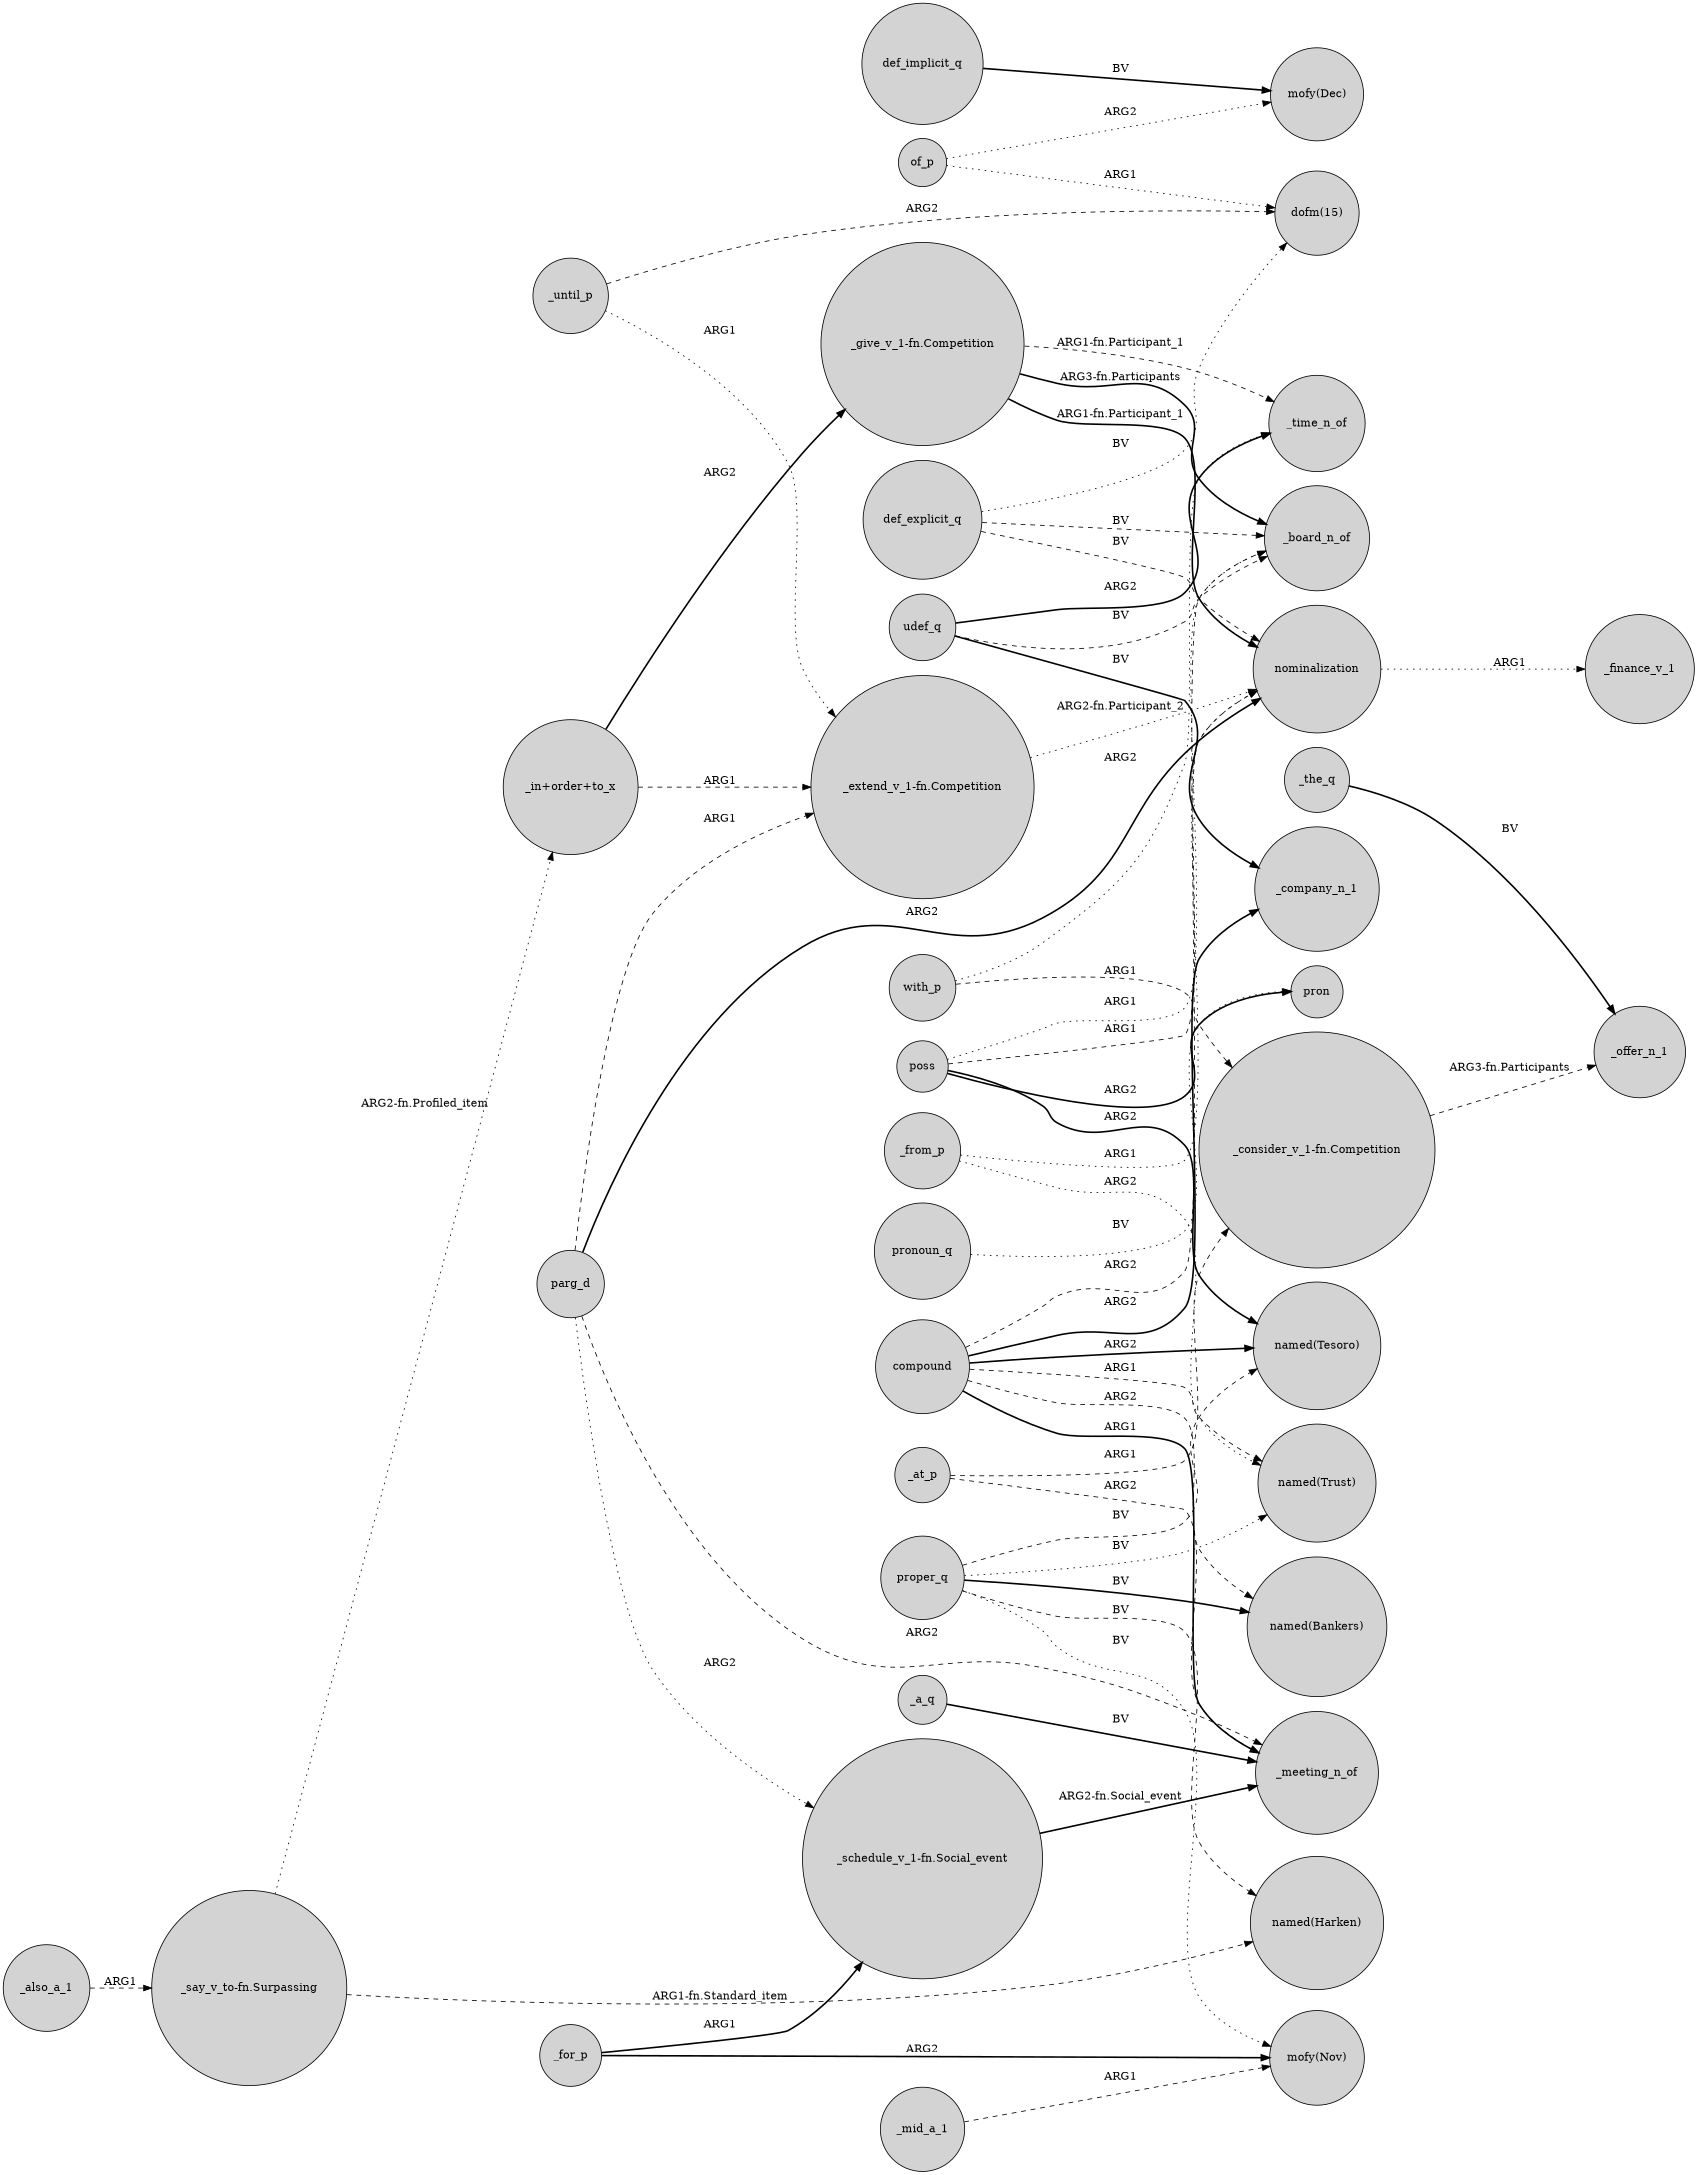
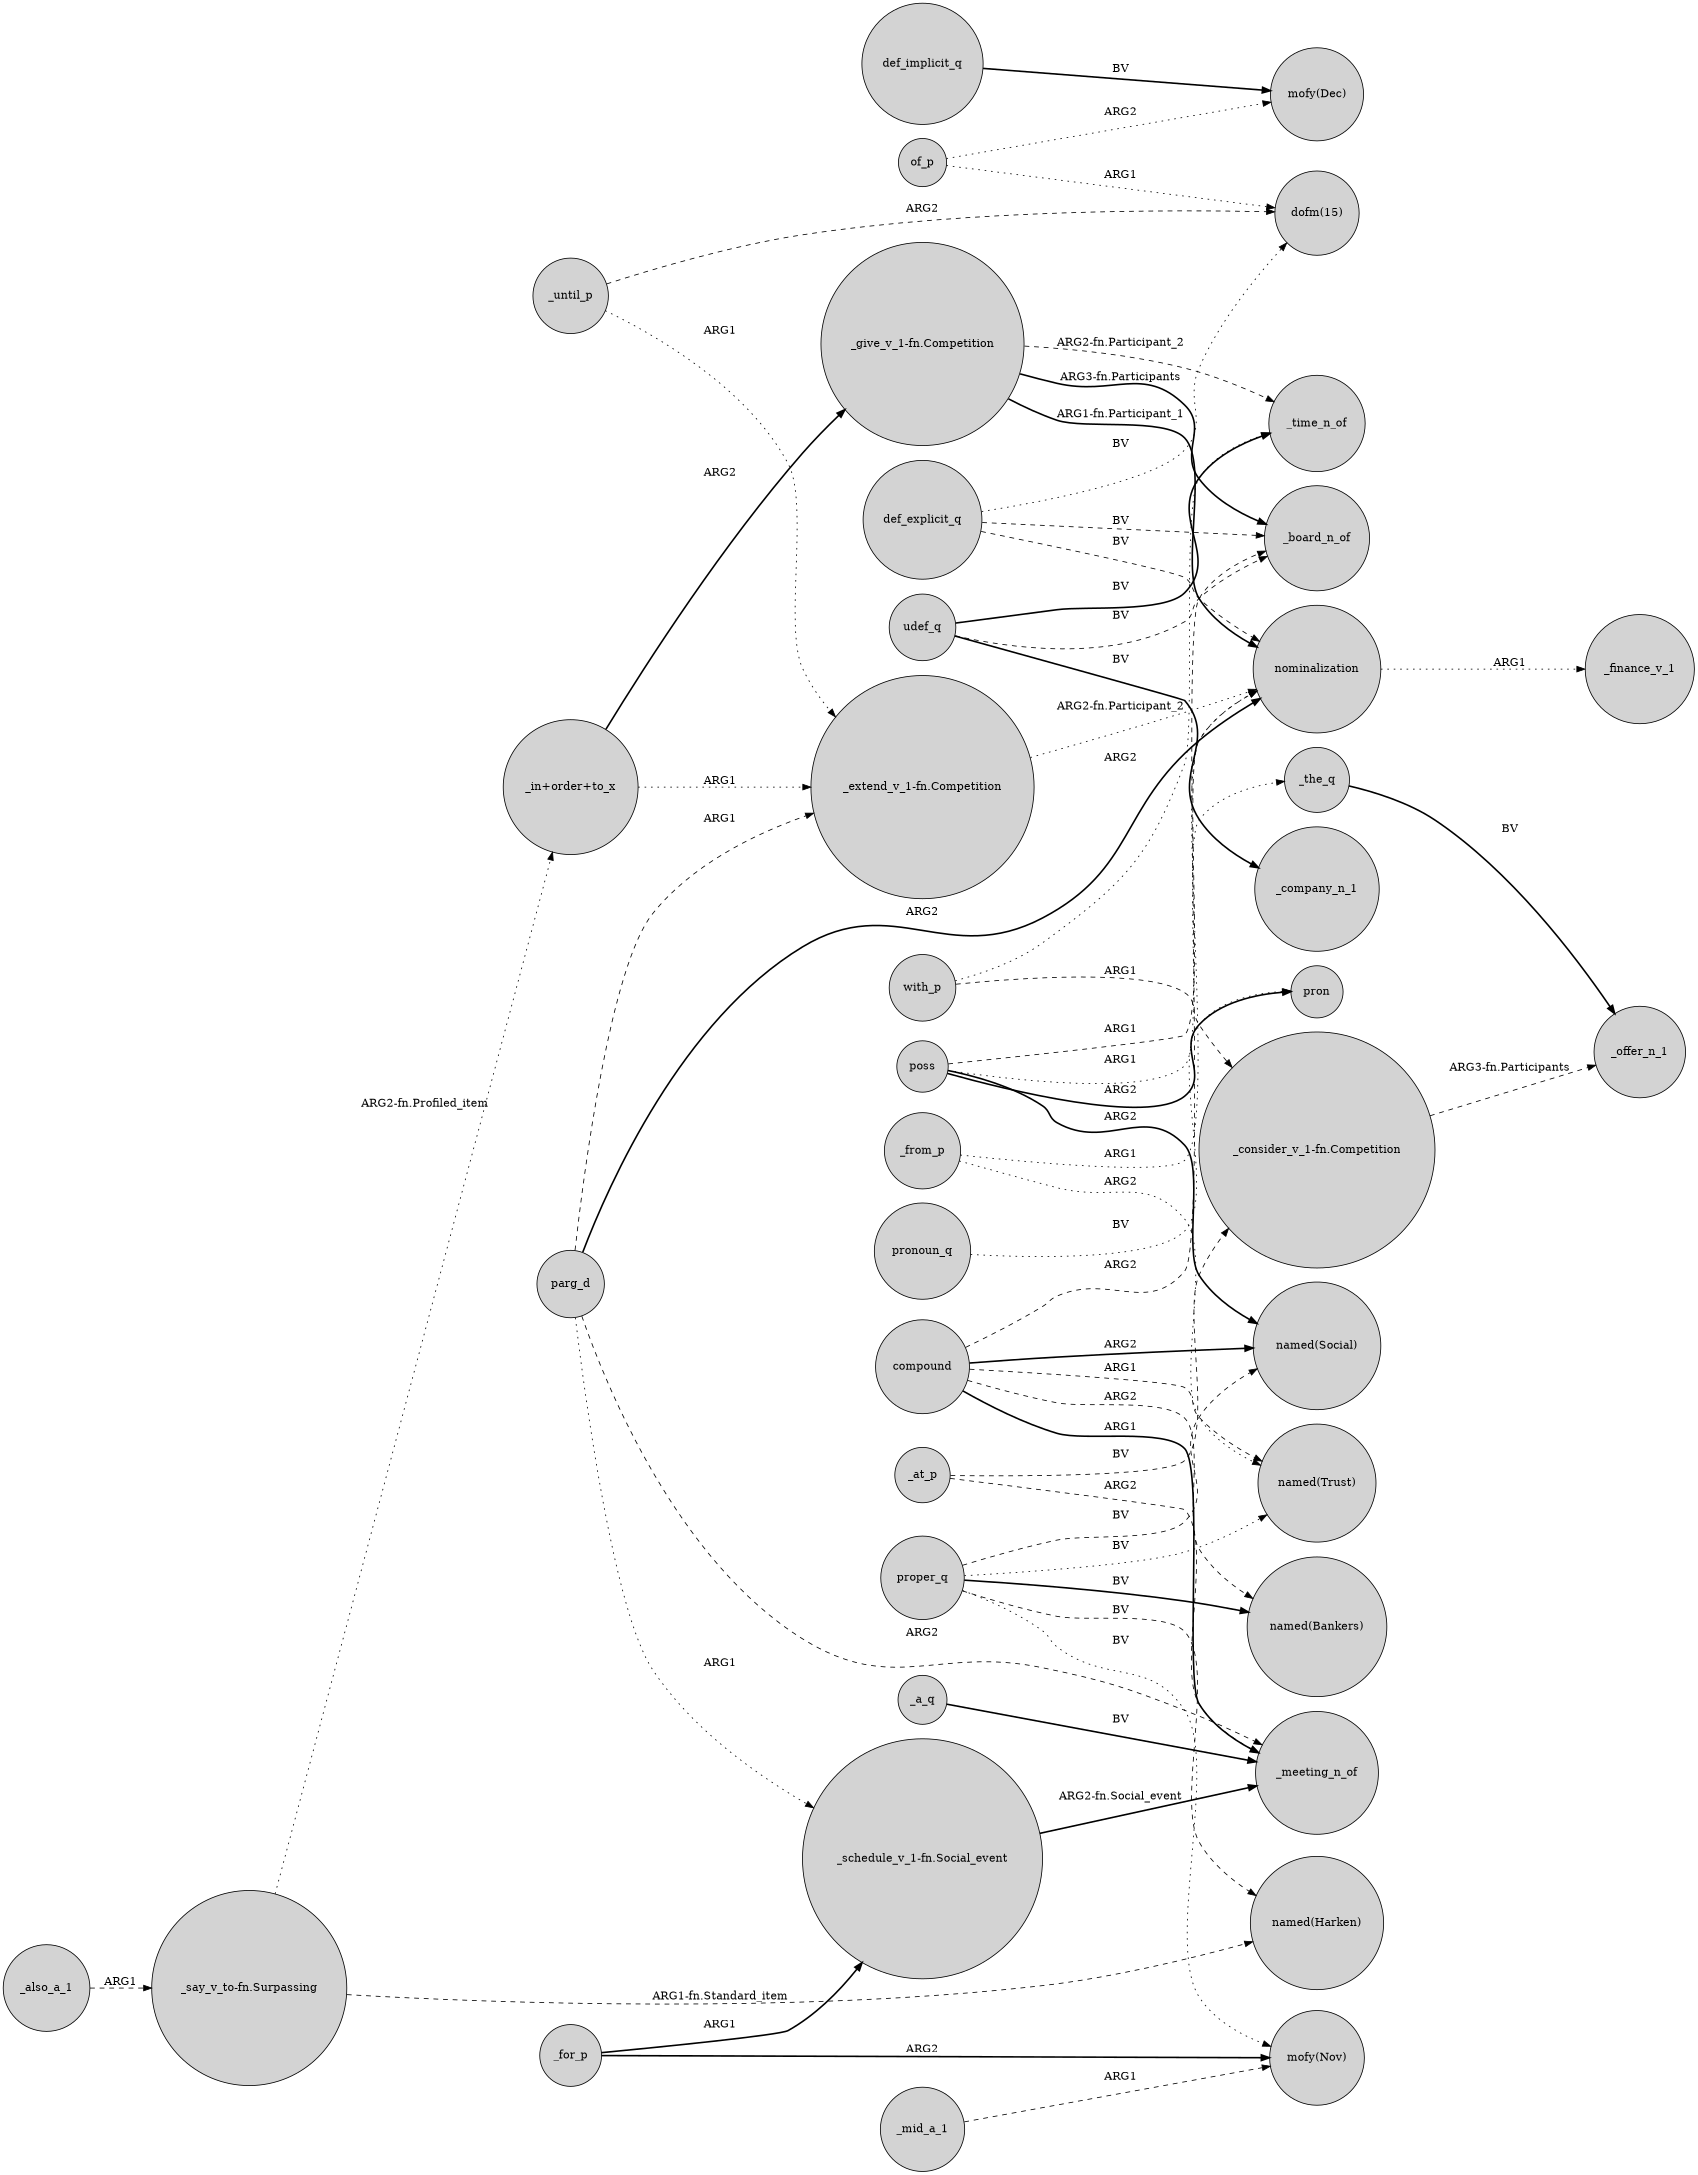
(1121, 343) -> (1121, 343)
(1121, 587) -> (1121, 587)
(720, 787) -> (720, 787)
(1178, 1012) -> (1176, 1071)
(1189, 1293) -> none
(1317, 1346) -> (1317, 1346)
(1121, 1455) -> (1121, 1455)
(720, 1663) -> (720, 1663)
